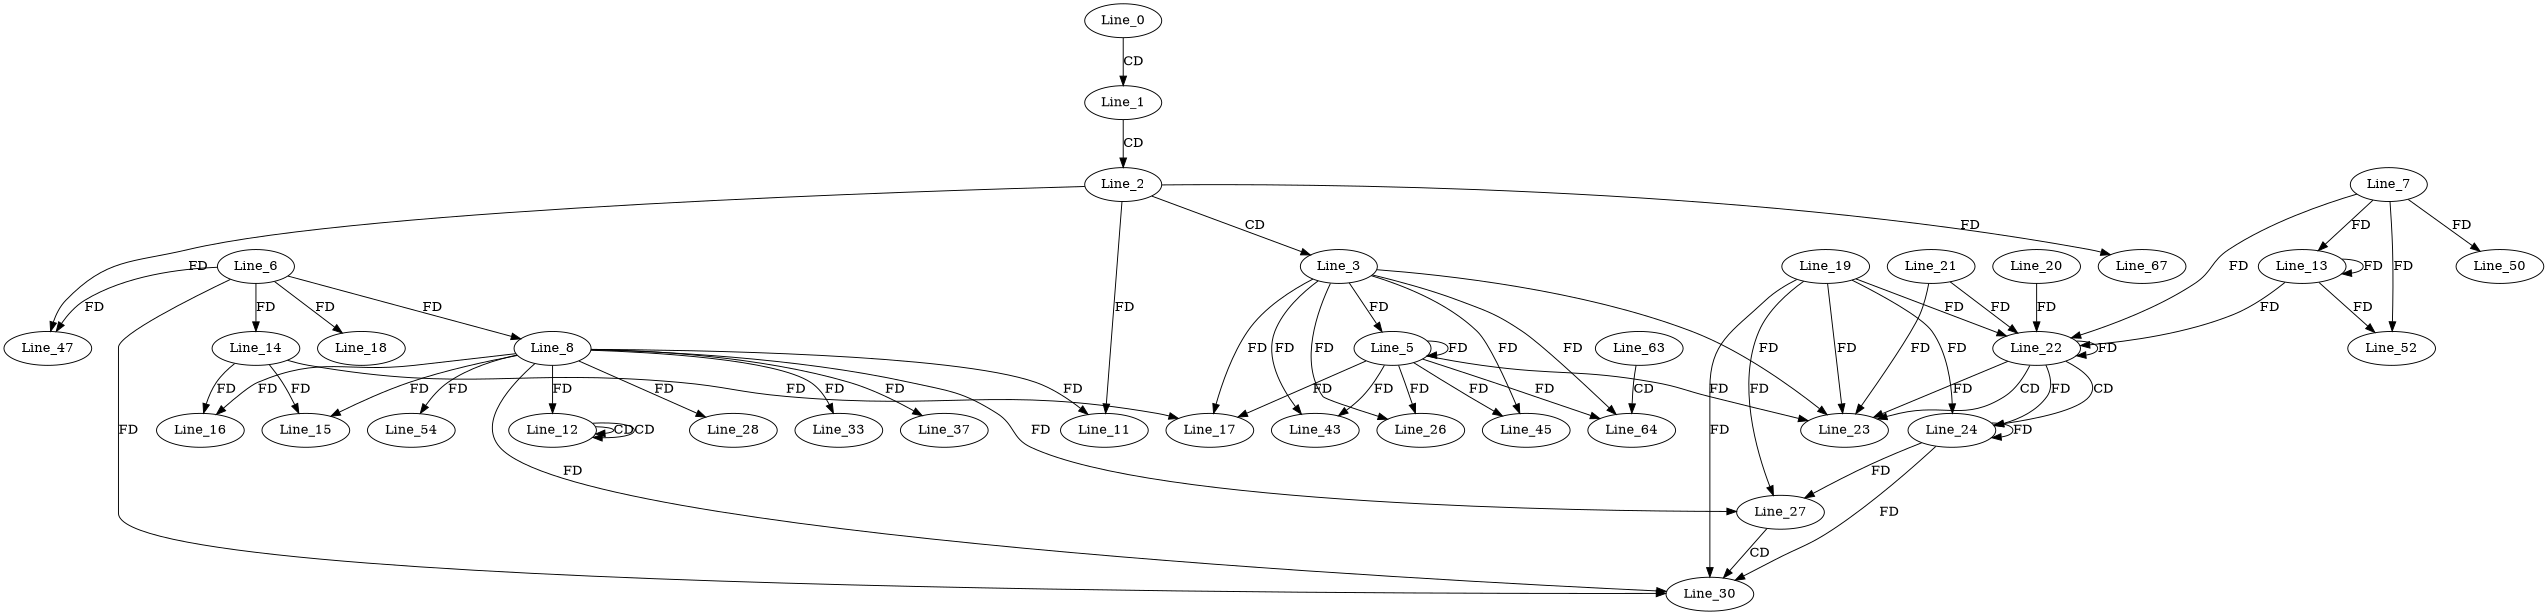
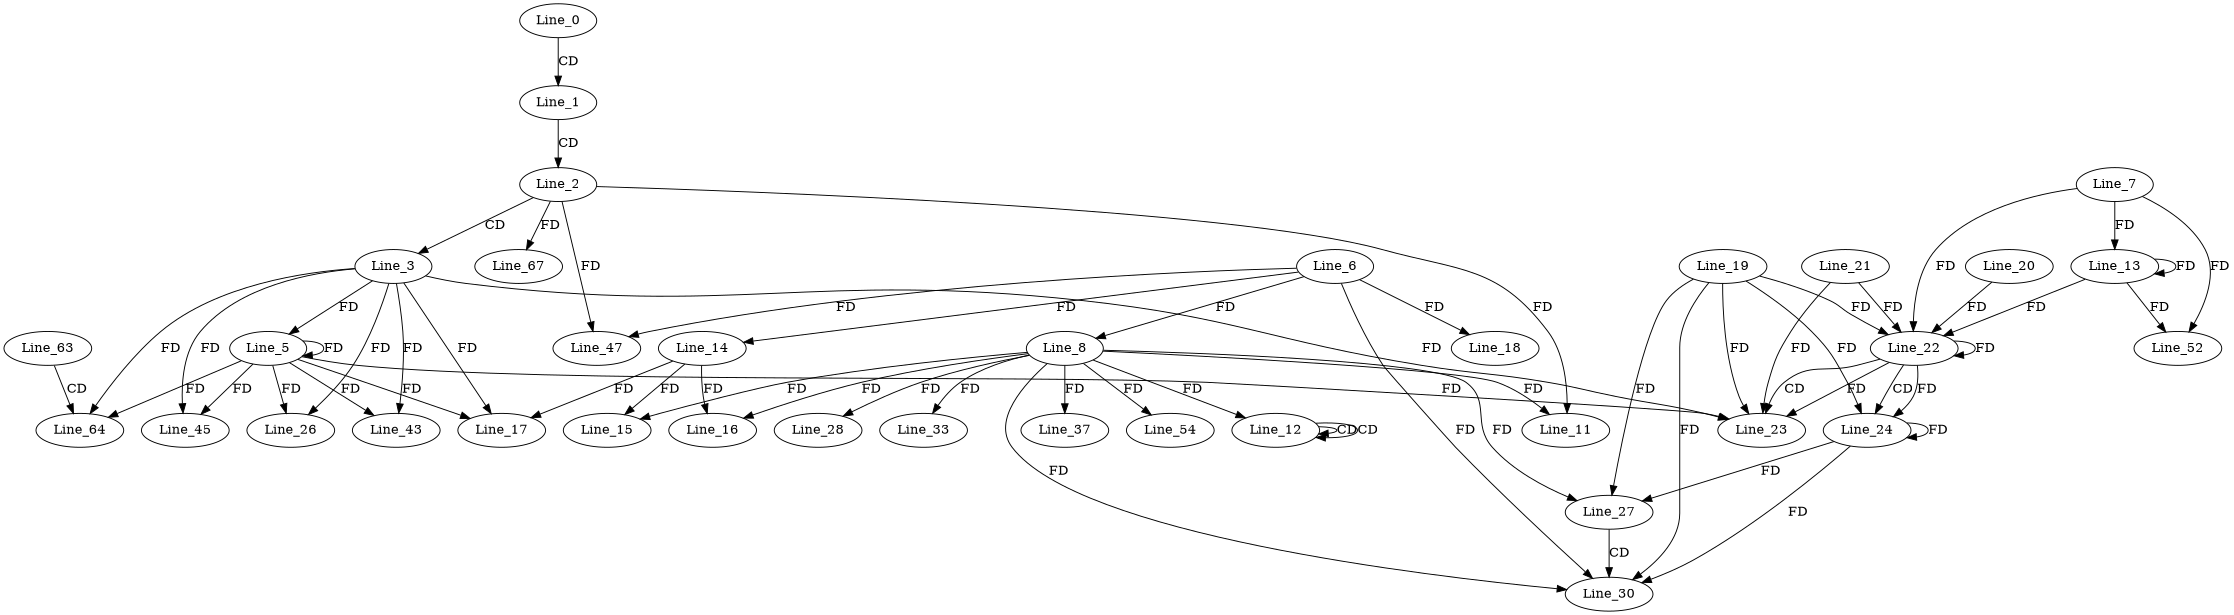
(2500, 266) -> none
